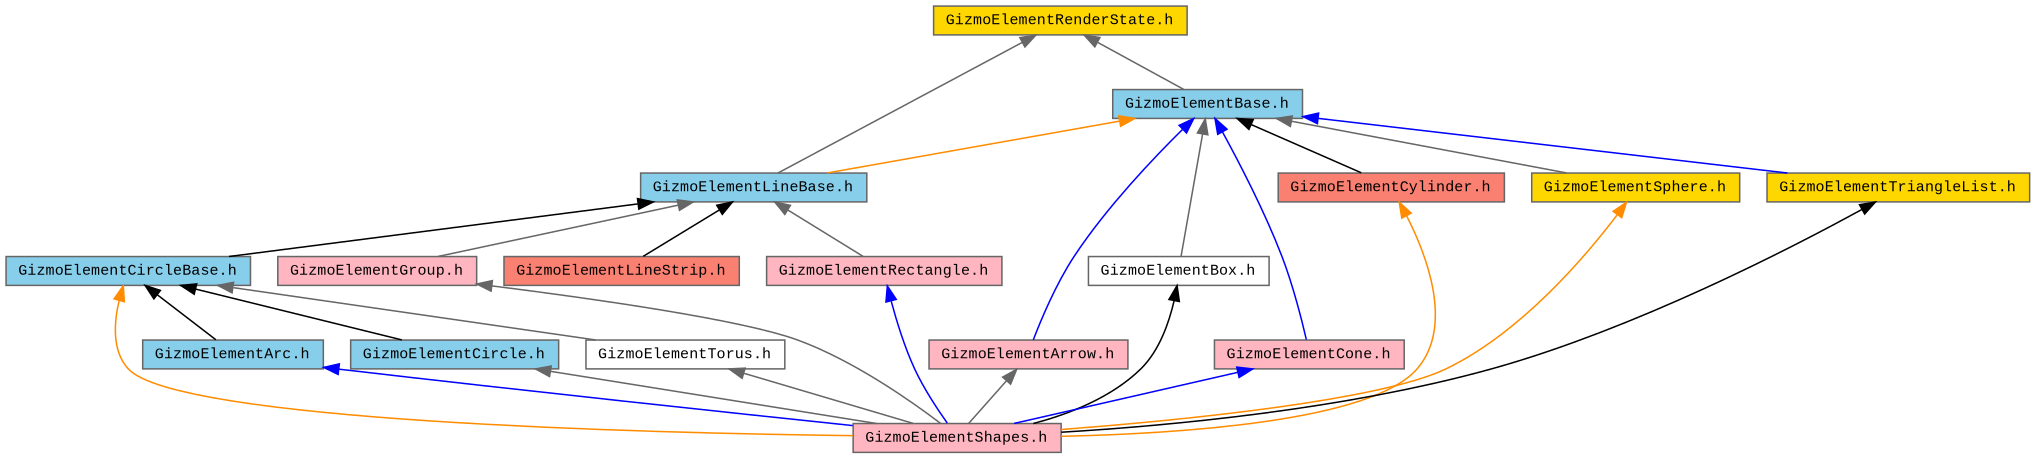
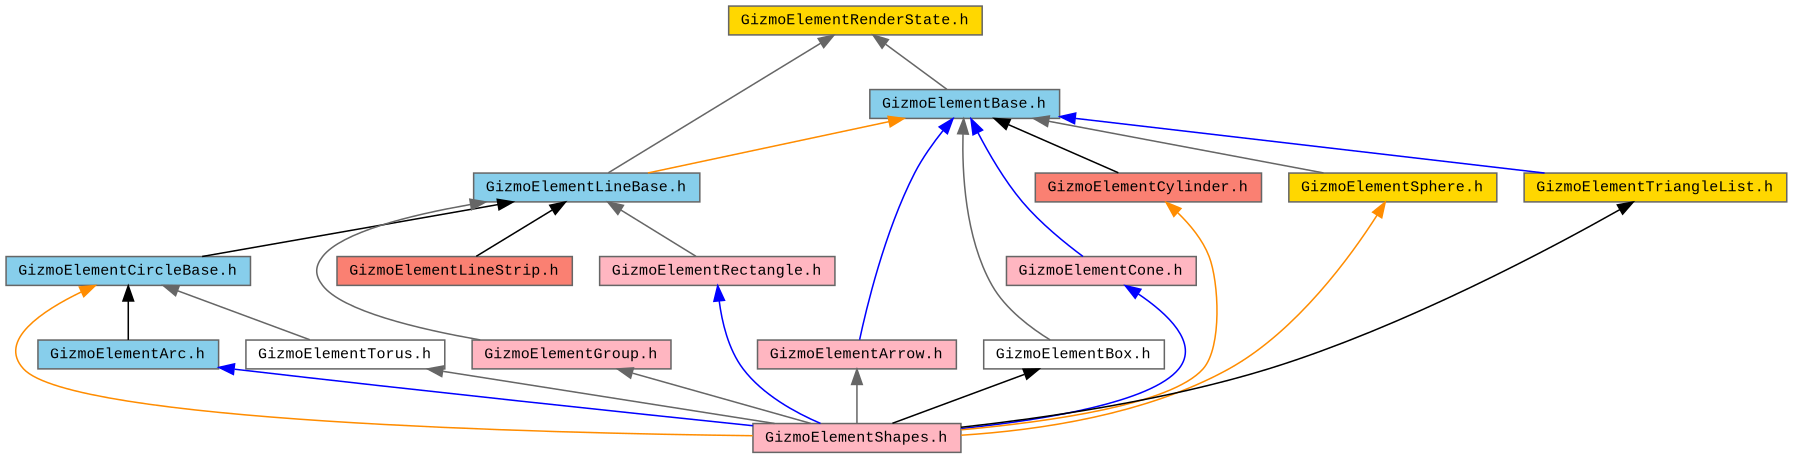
(455, 354) -> none
